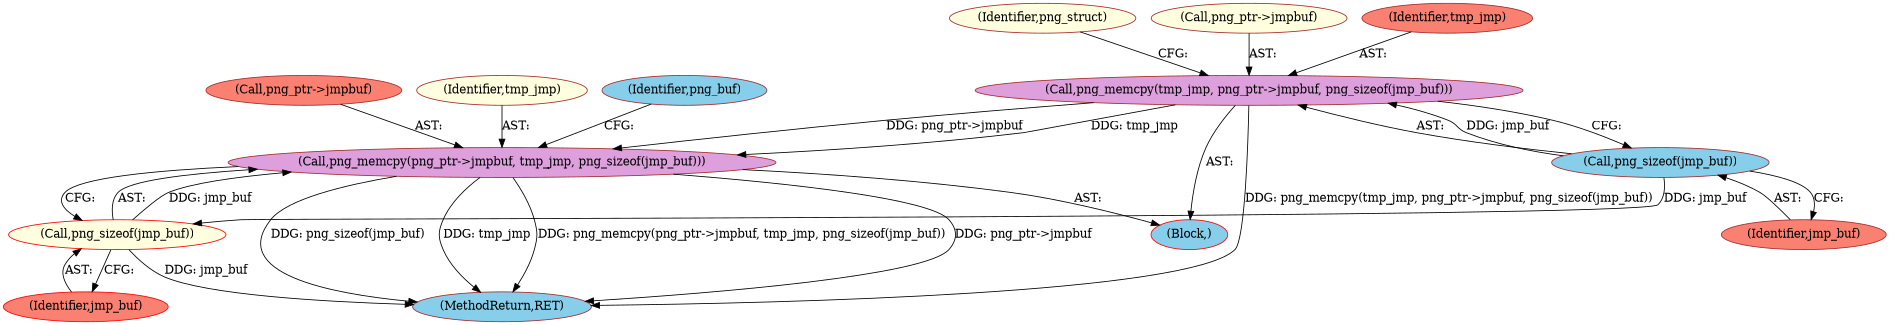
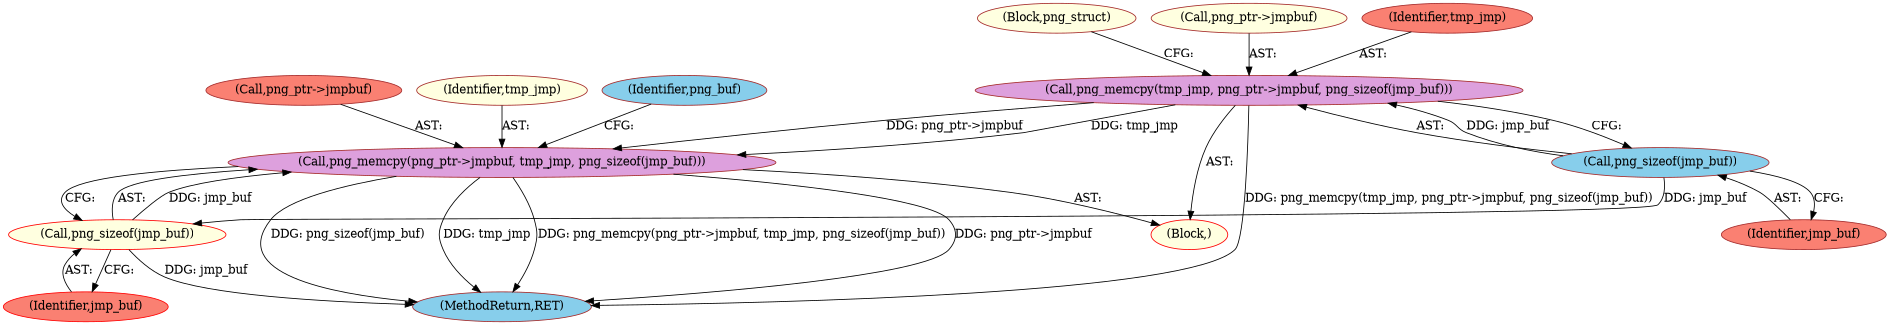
(1043, 18) -> (1057, 18)
(1189, 235) -> (1189, 235)
